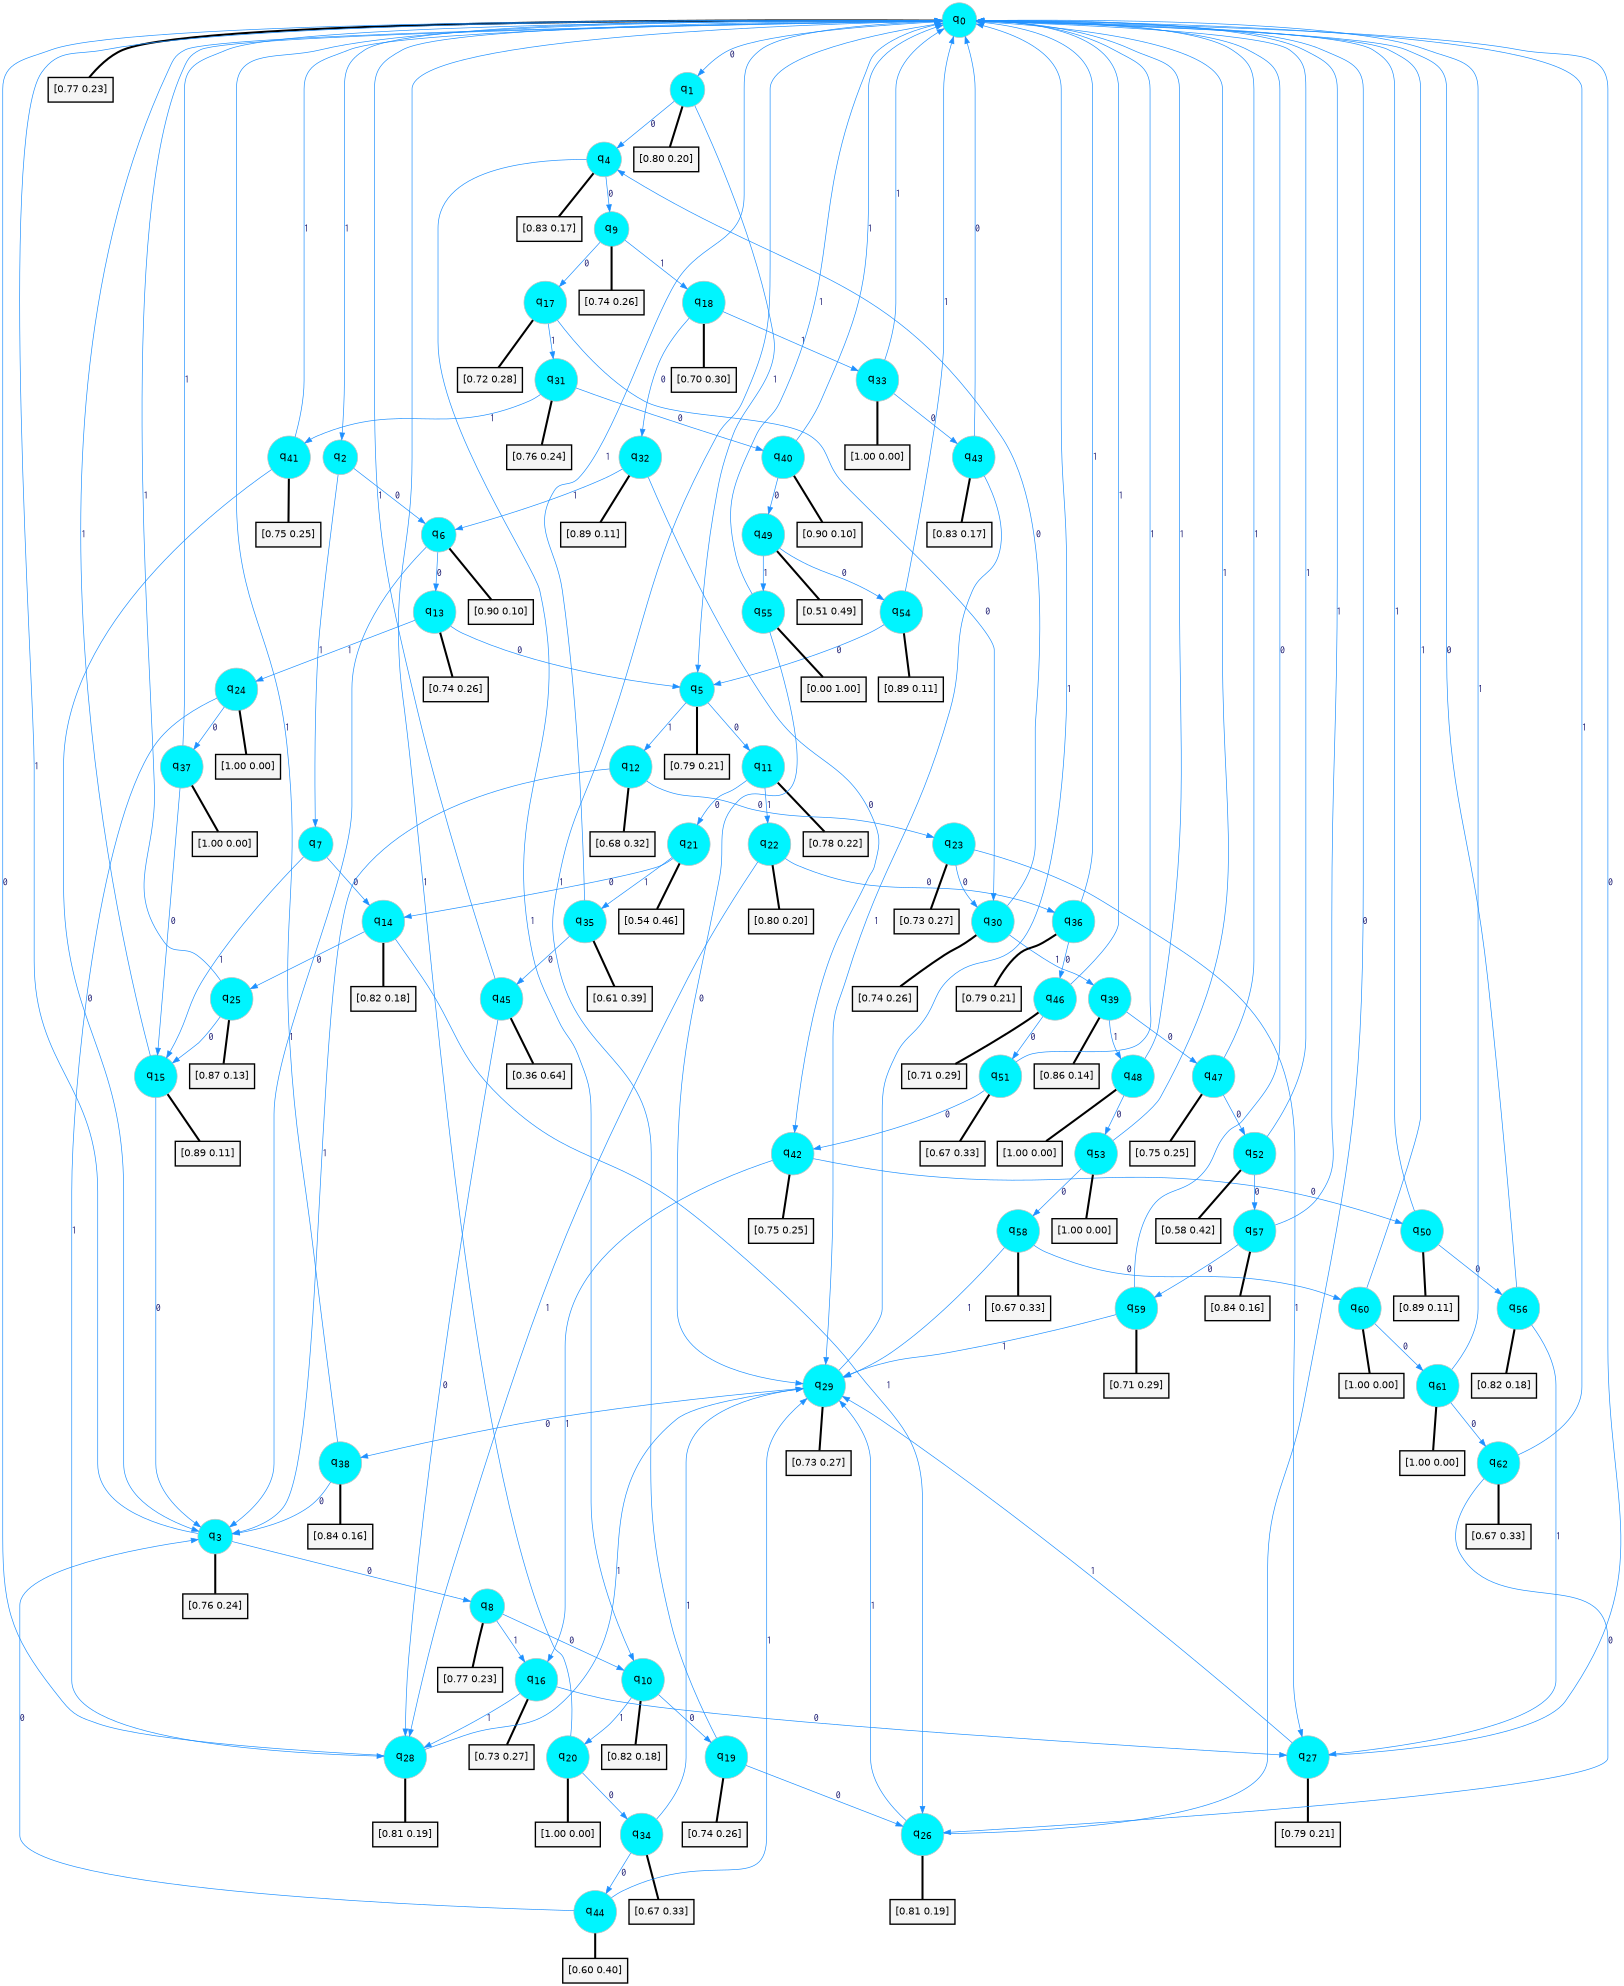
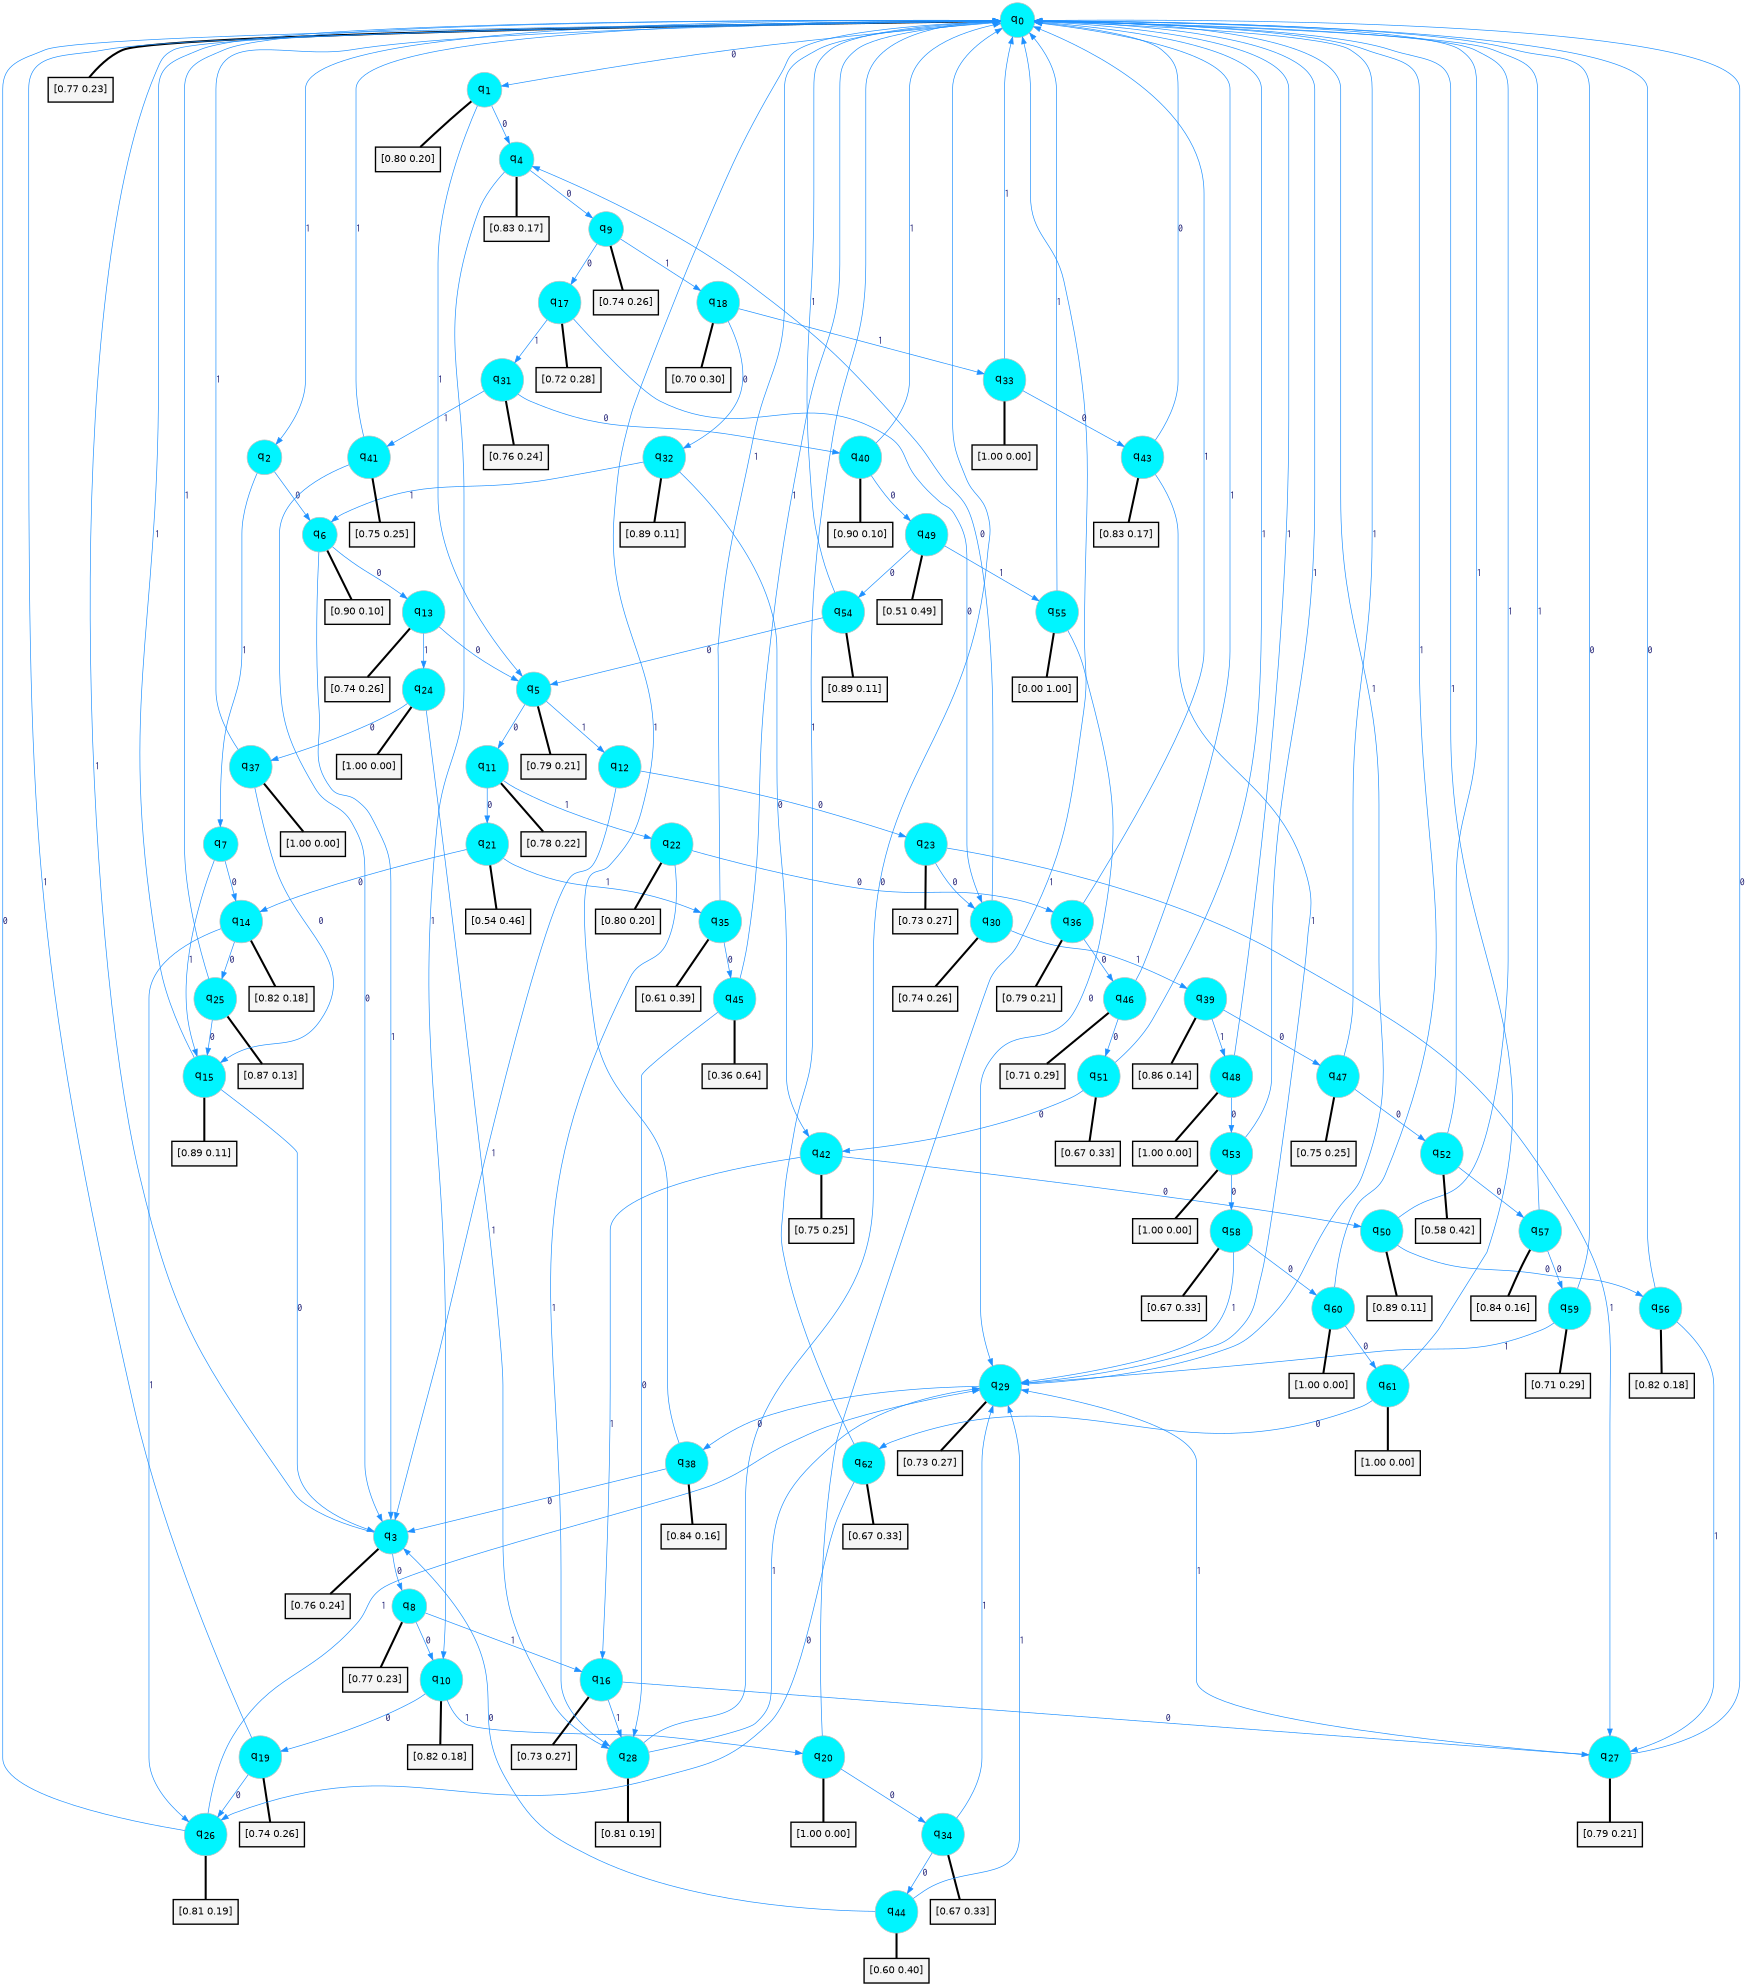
(623, 844) -> none
